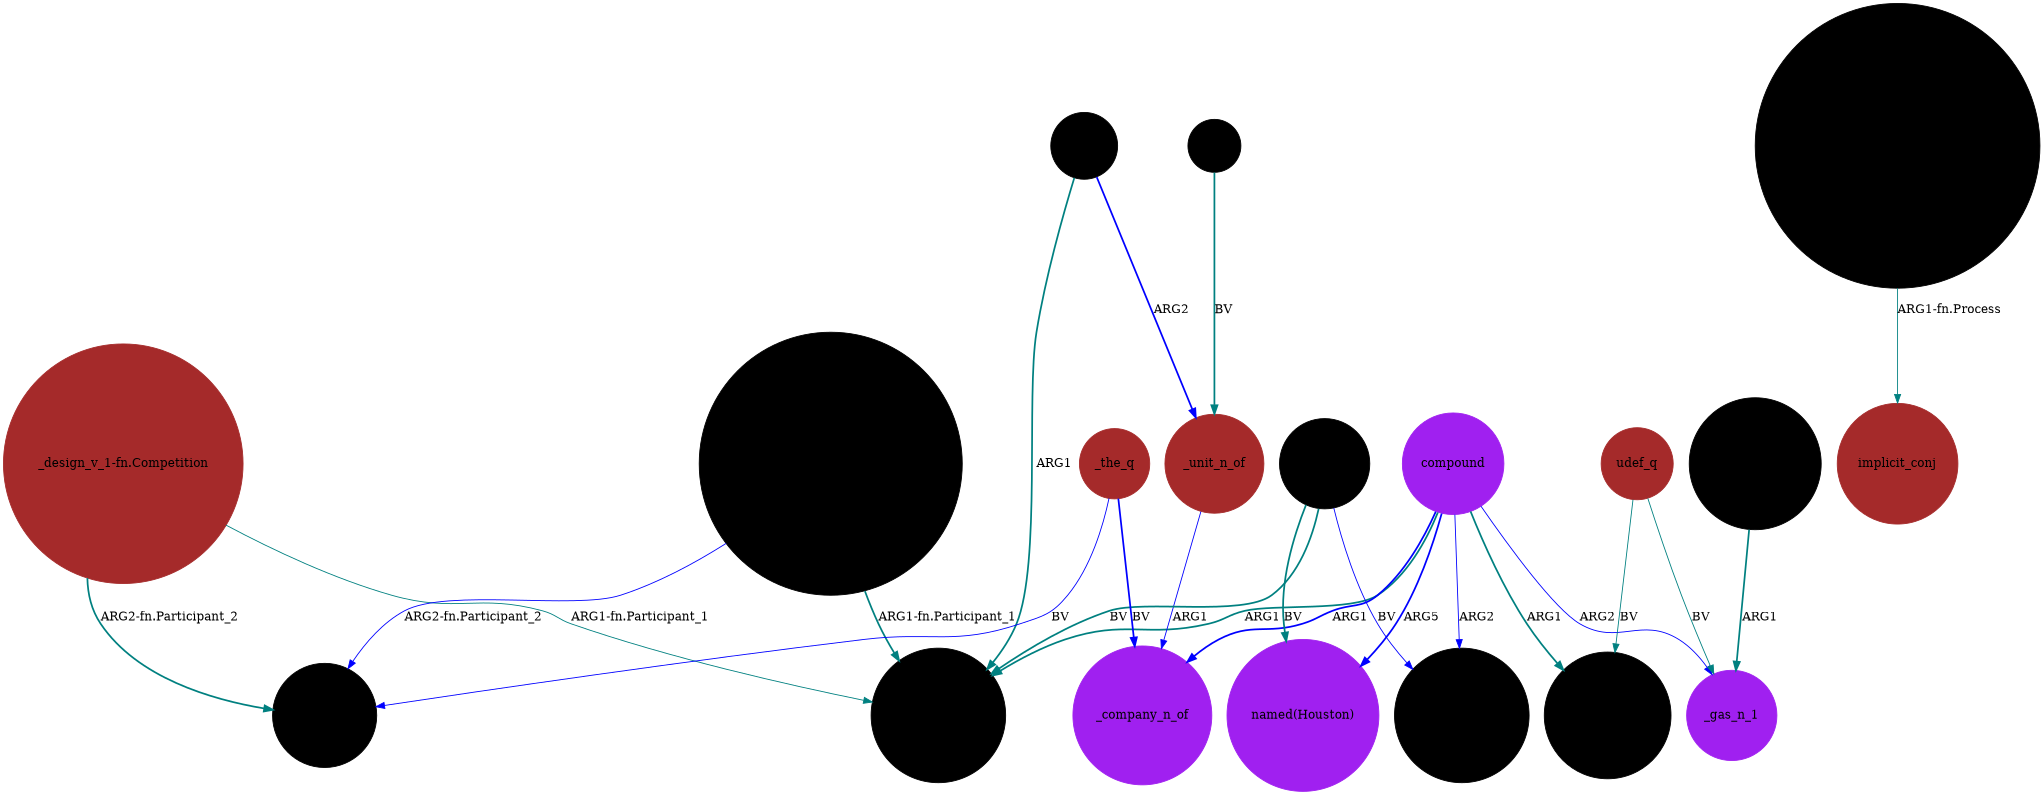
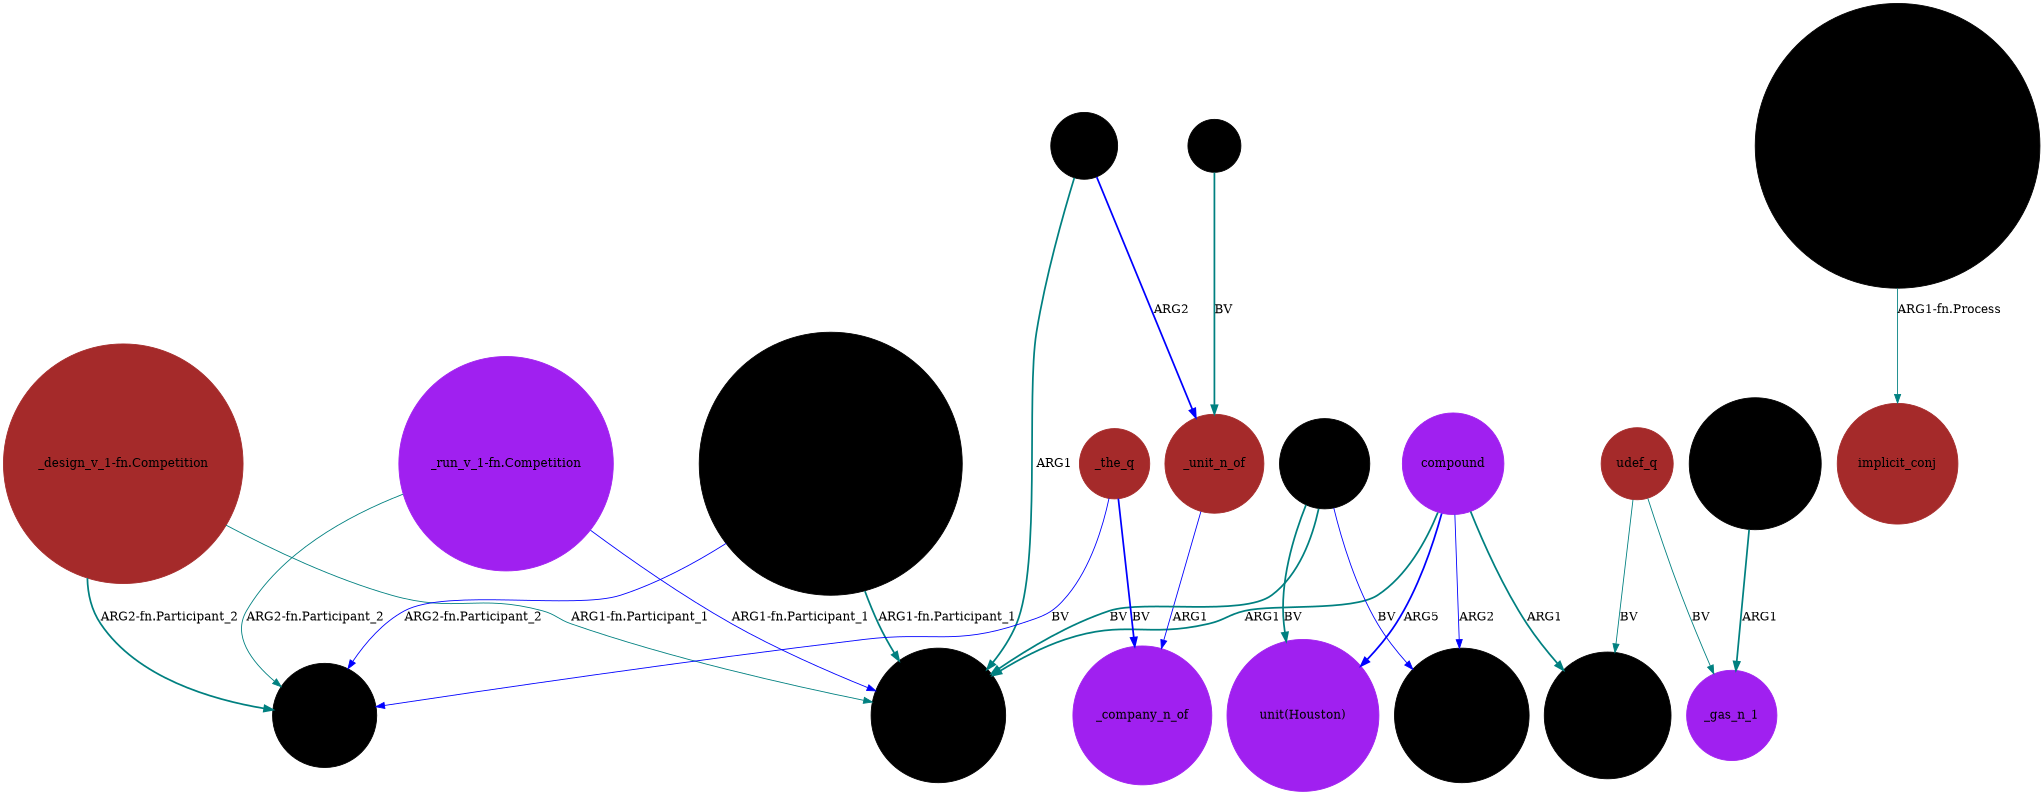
none -> (506, 464)
(1327, 613) -> none
(1575, 620) -> none
(1303, 715) -> (1303, 715)
